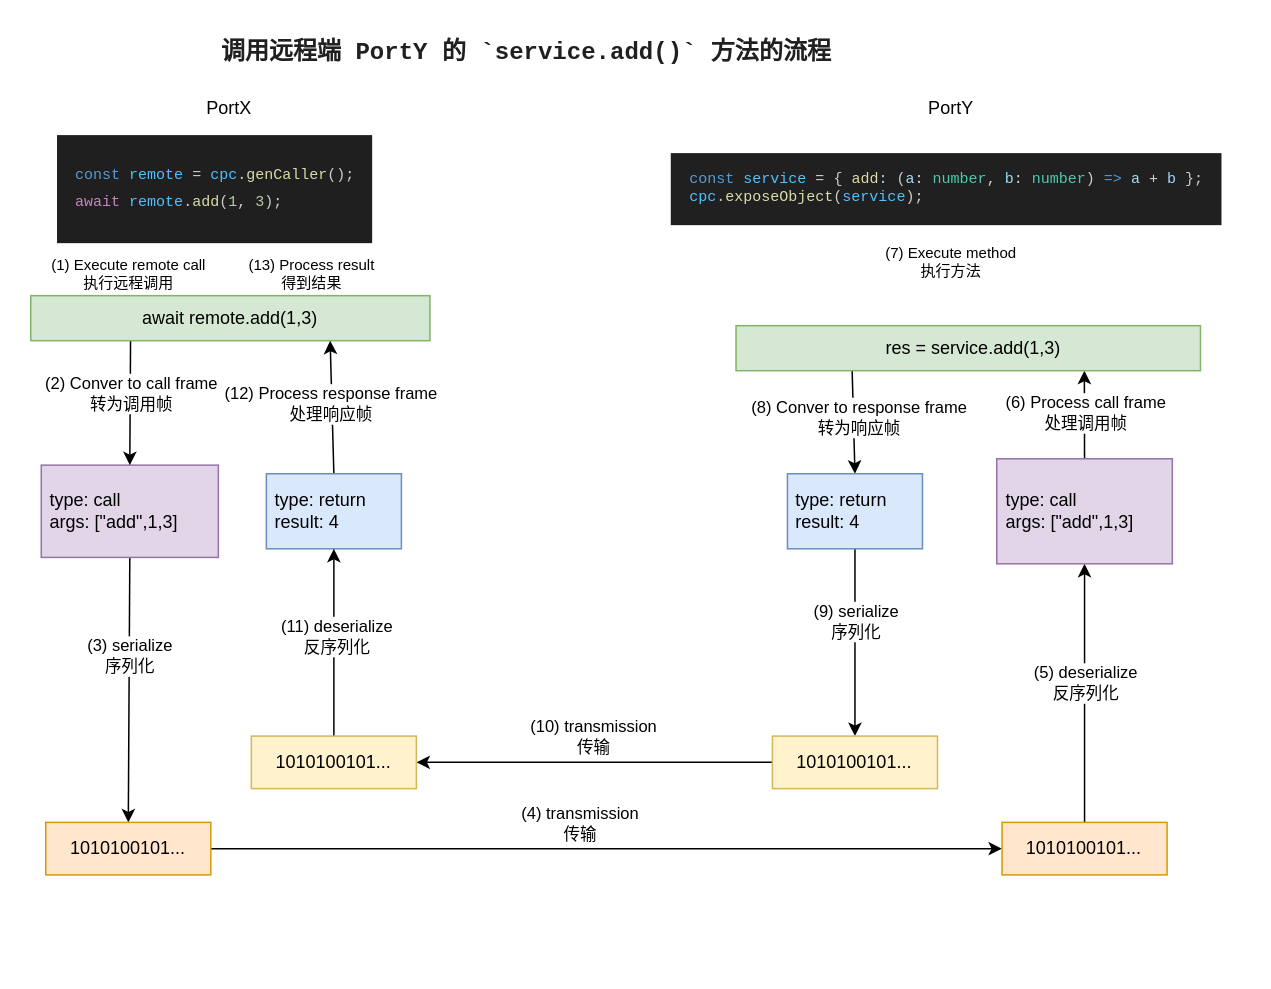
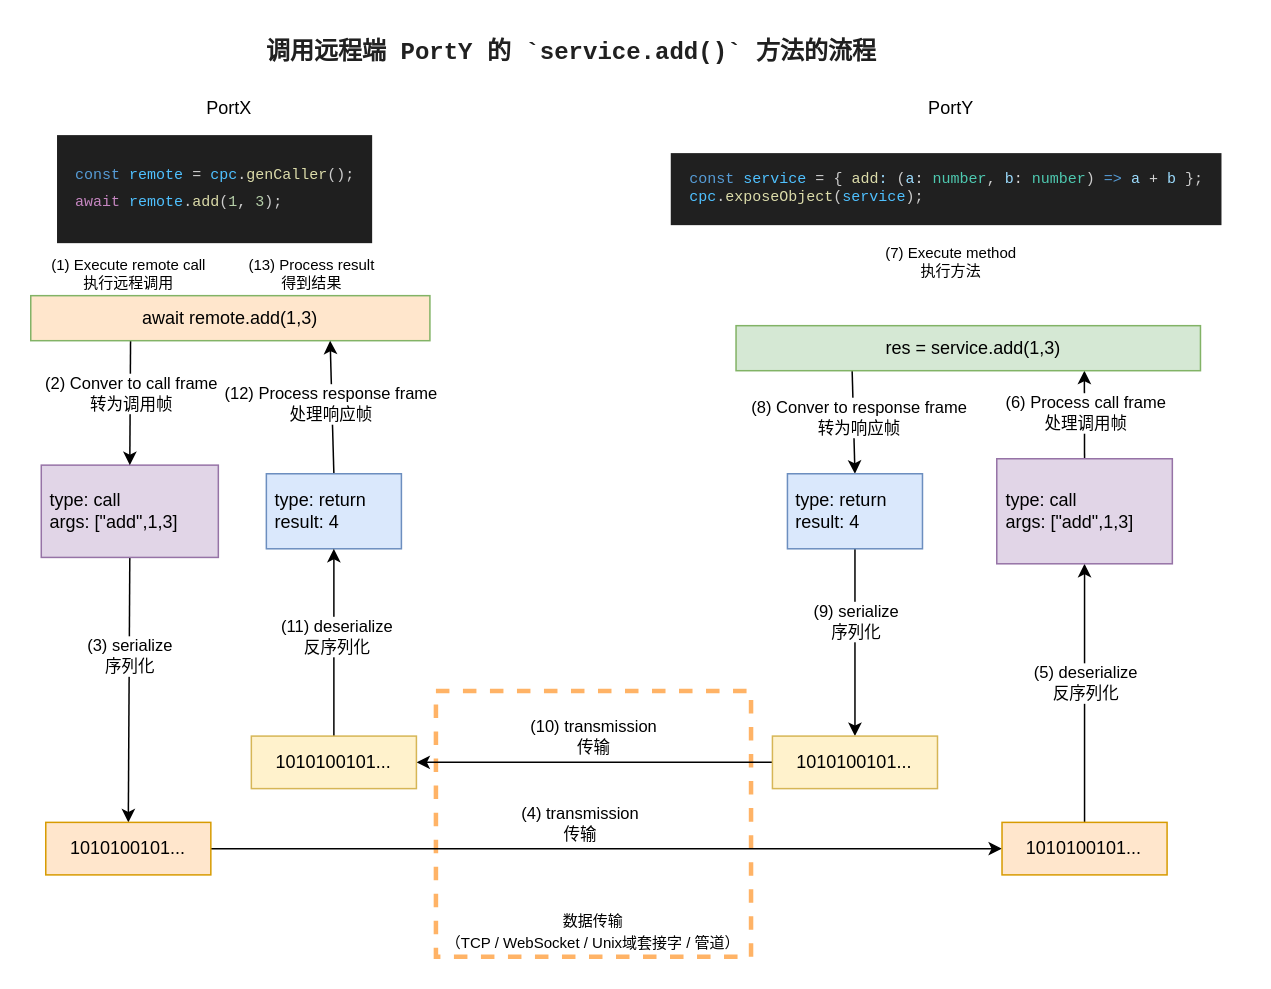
(526, 53) -> (571, 53)
(230, 318) -> (230, 318)
none -> (593, 824)
